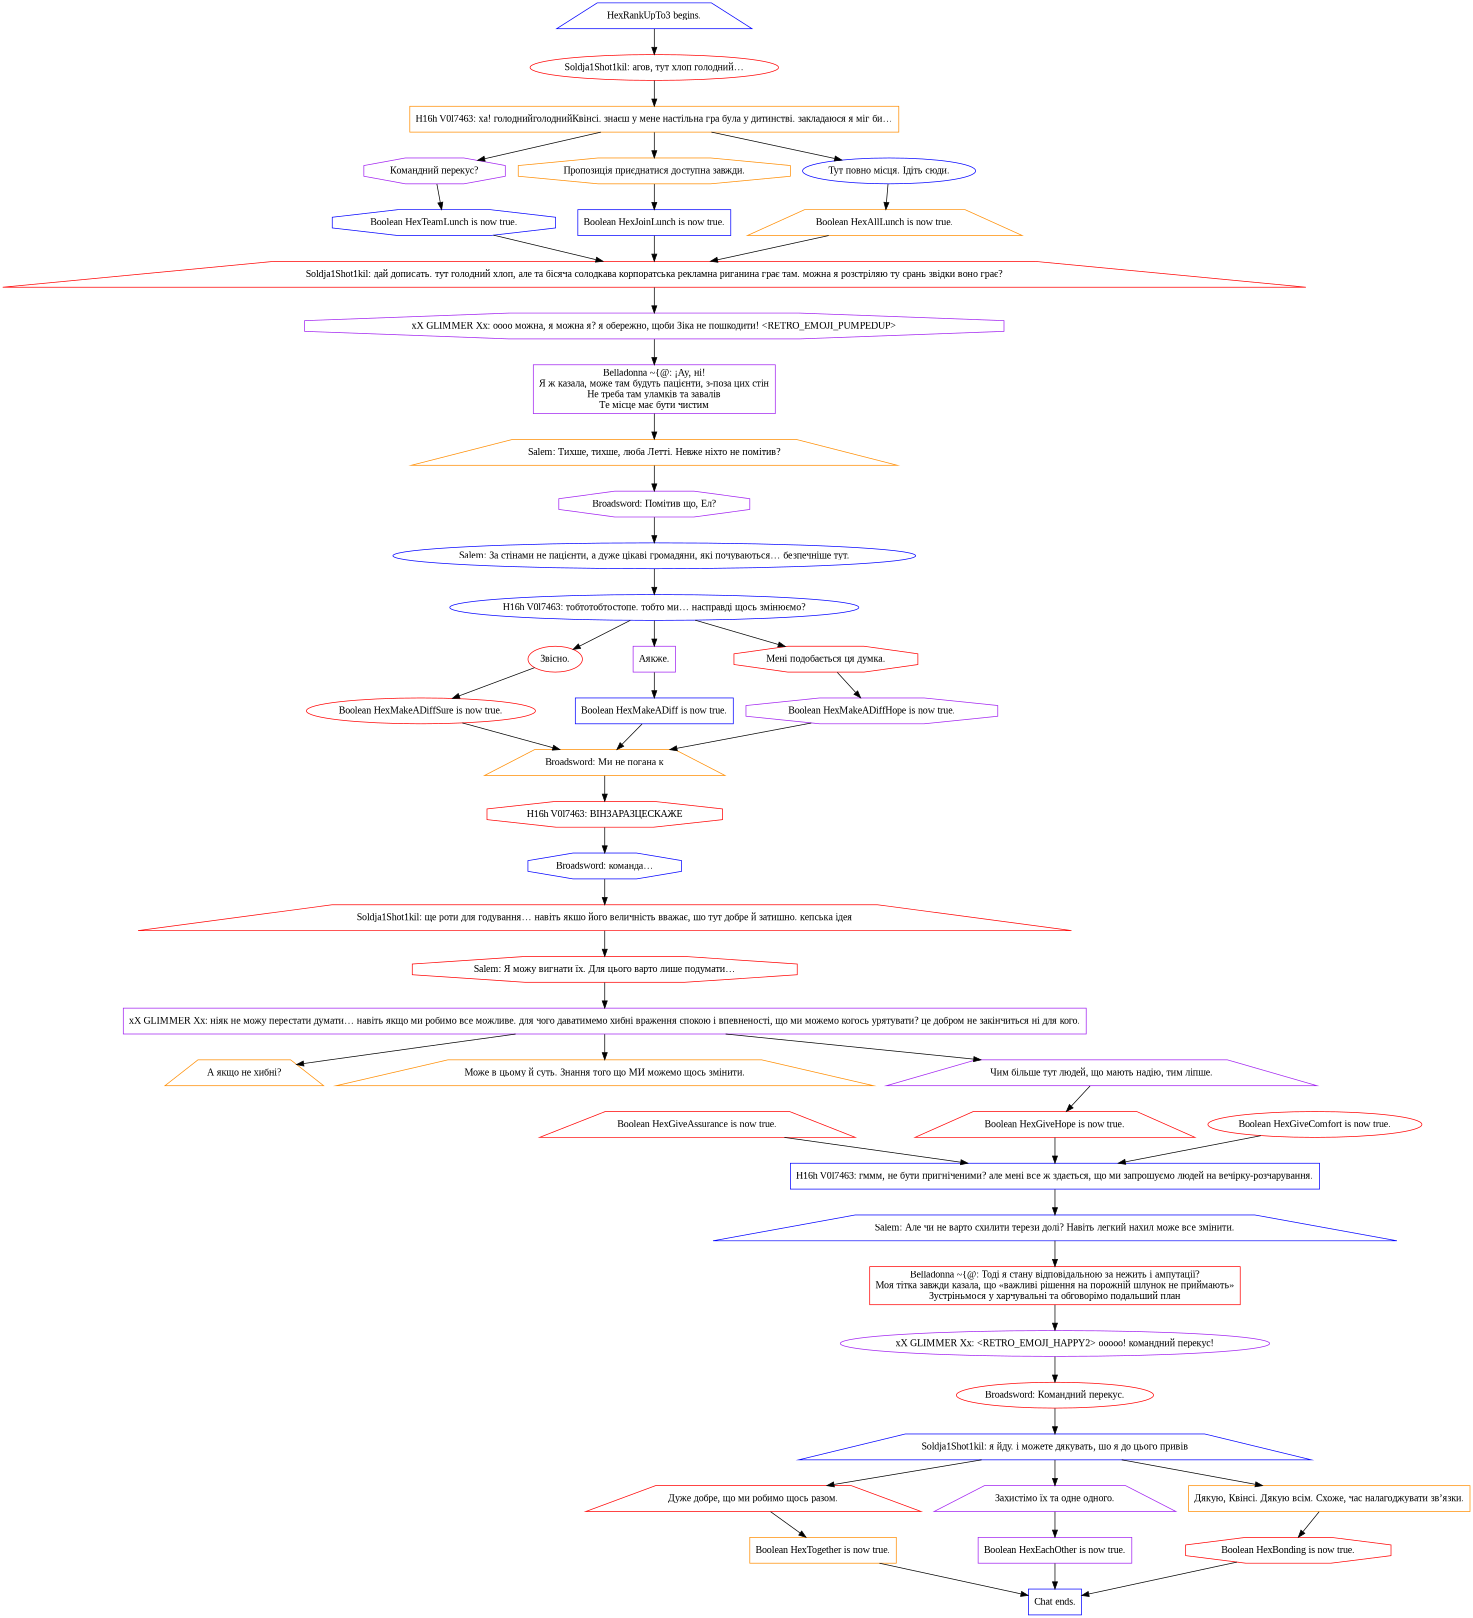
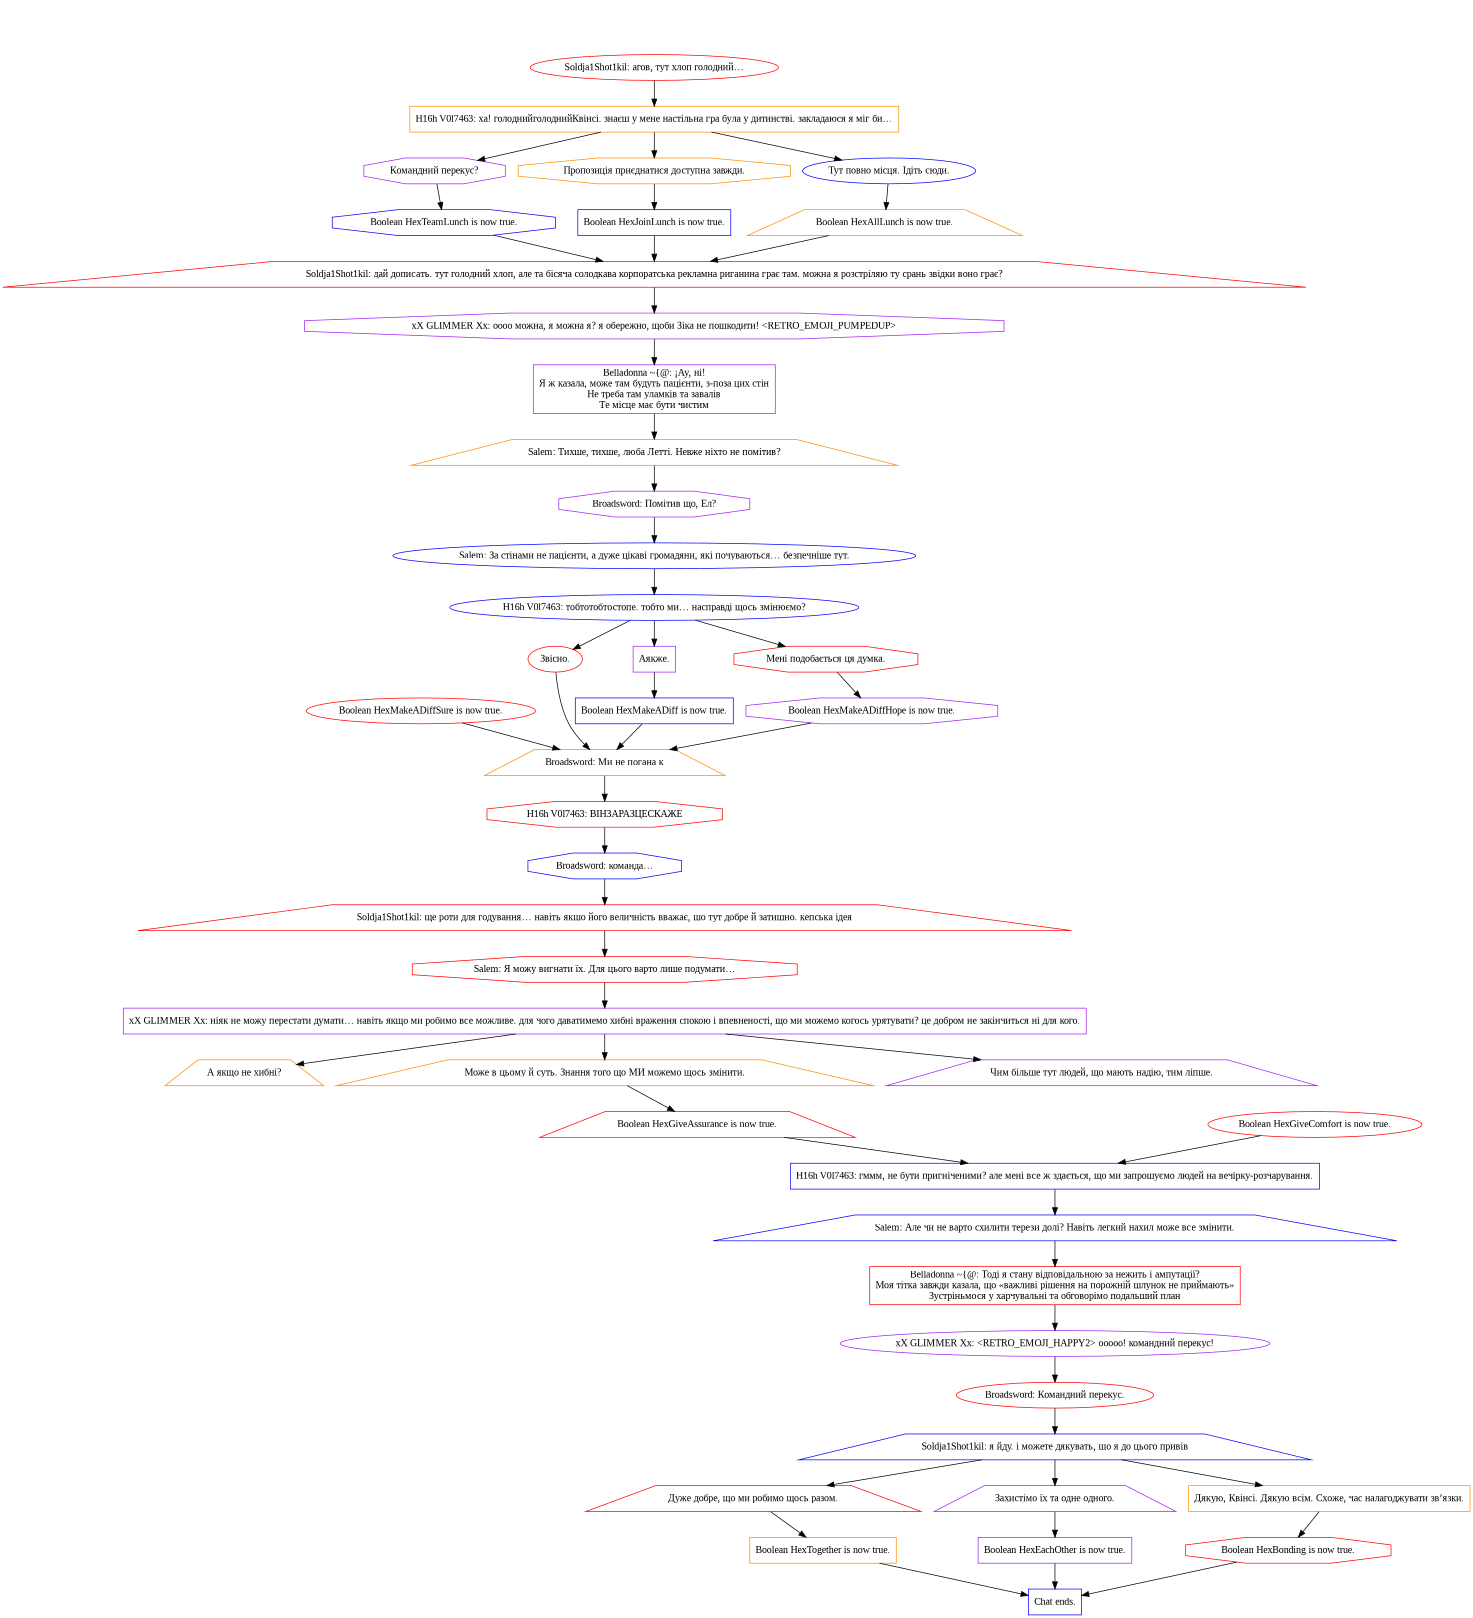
(654, 16) -> none
(497, 682) -> (564, 711)
none -> (648, 1097)
(1055, 1124) -> none
